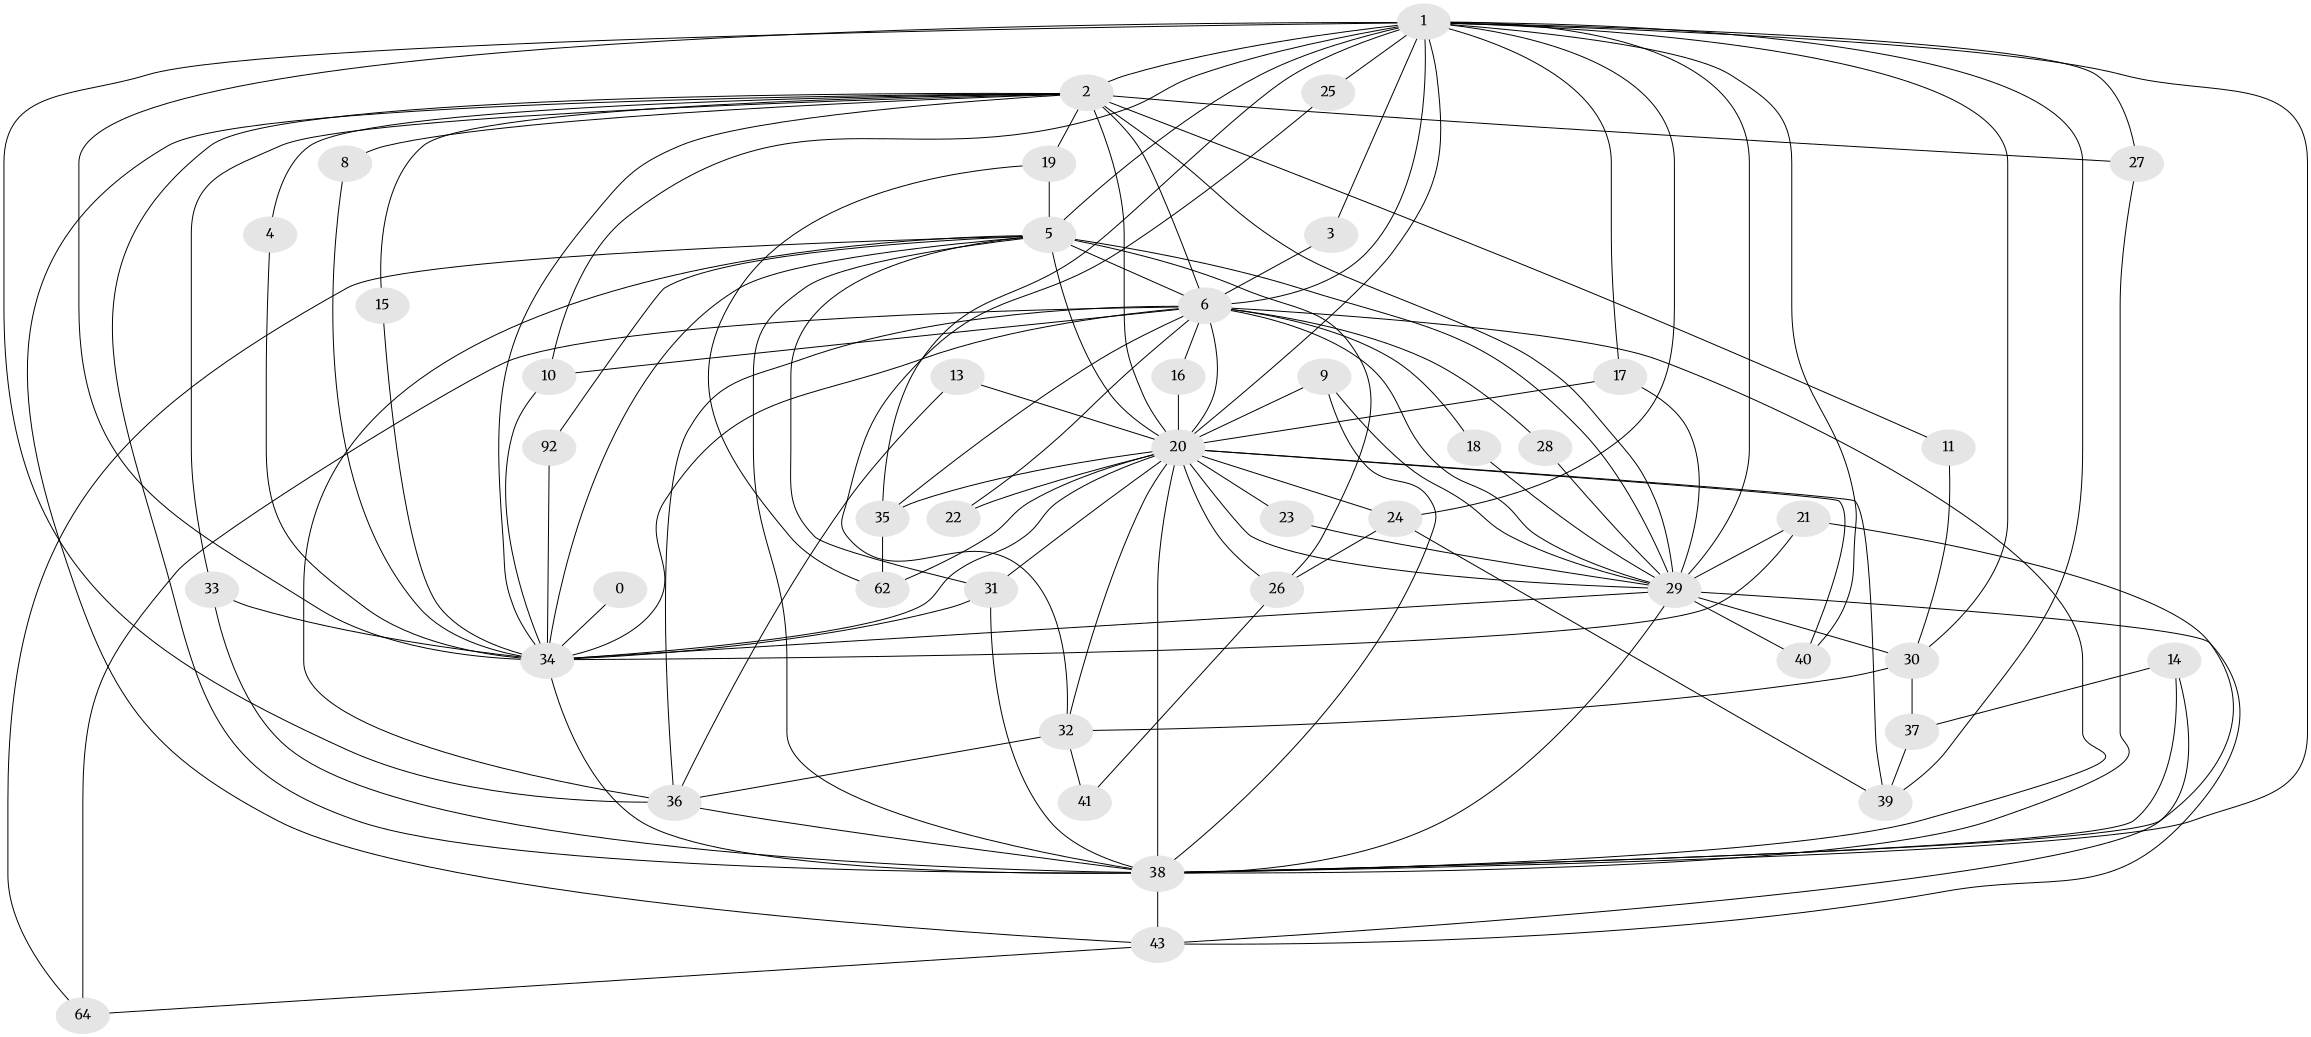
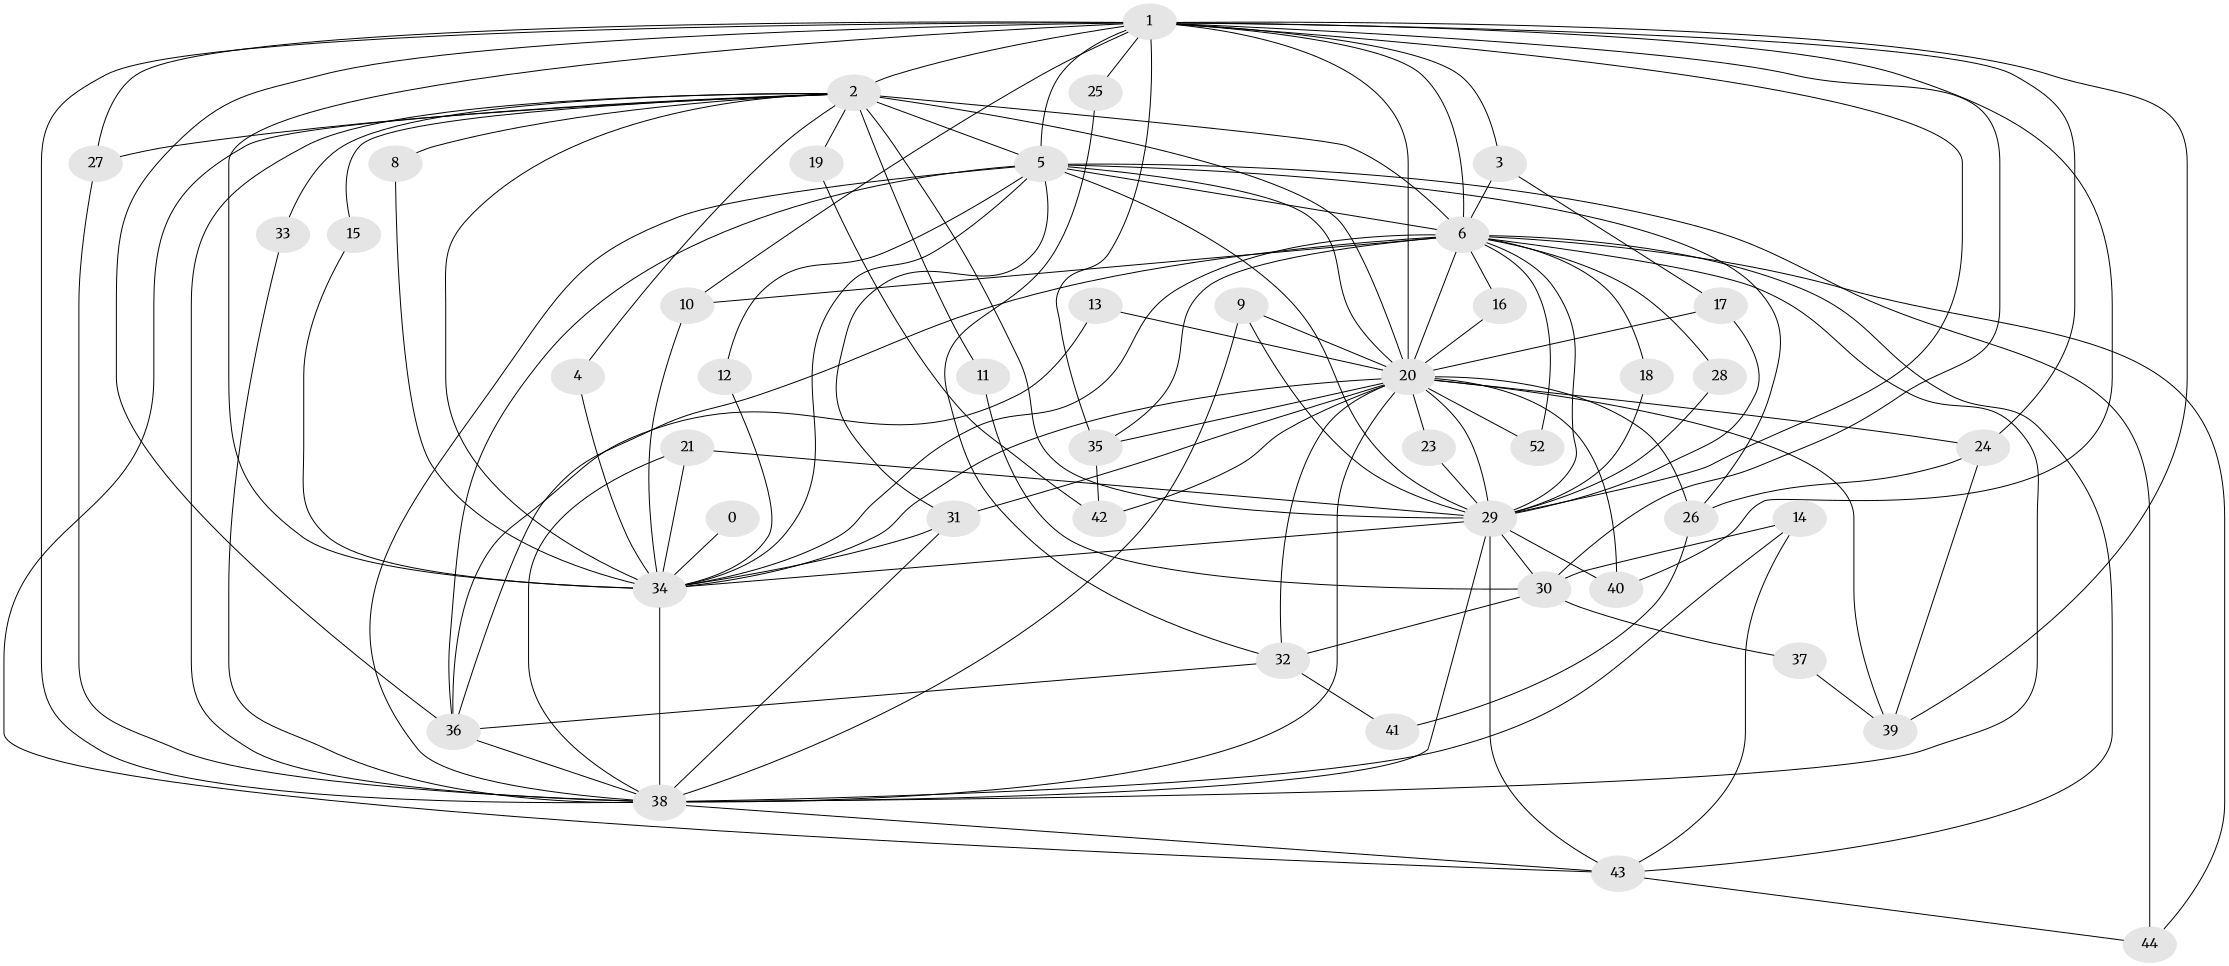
(1609, 149) -> (1610, 235)
(1049, 199) -> (941, 126)
(549, 448) -> (725, 377)
(954, 519) -> (1537, 448)
none -> (2101, 525)
(883, 590) -> (1100, 519)
(347, 630) -> none
(2043, 696) -> (1670, 550)
(83, 1016) -> (2150, 945)
